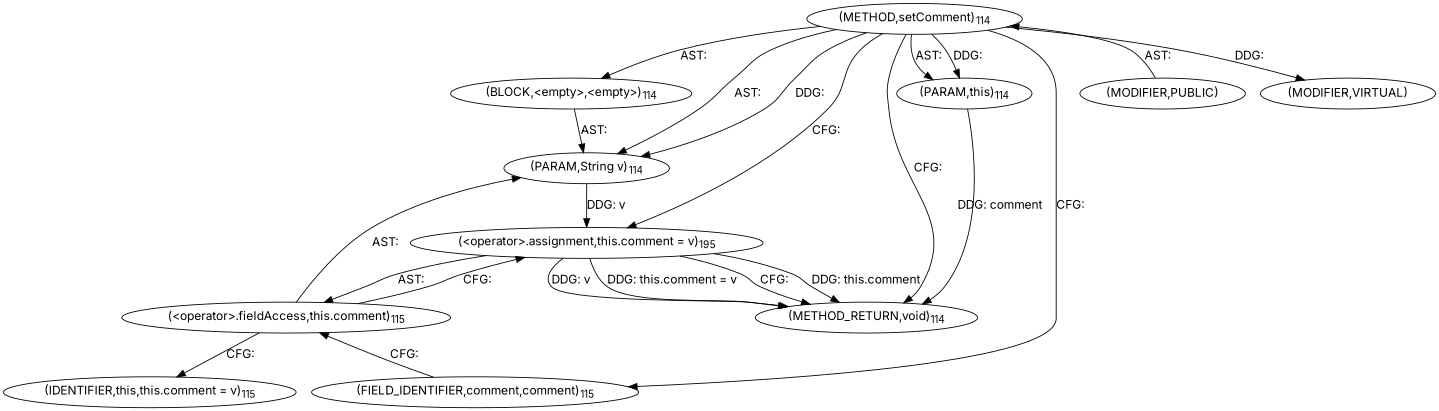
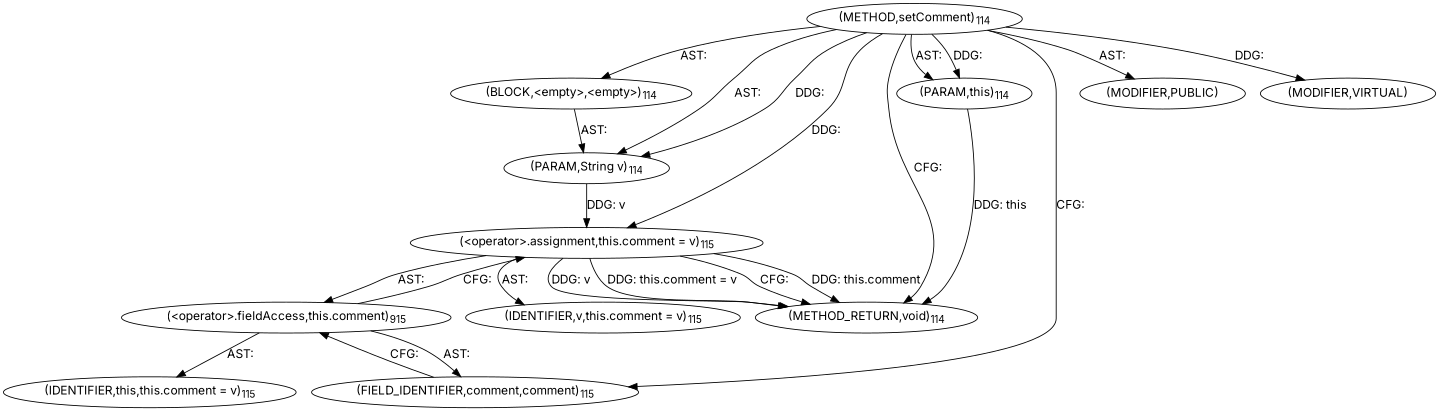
(1123, 47) -> (1059, 47)
(828, 131) -> (828, 131)
(1000, 206) -> (1000, 206)
(391, 217) -> (415, 345)
(707, 242) -> (707, 242)
(398, 316) -> (398, 316)
none -> (603, 318)
(242, 355) -> (242, 355)
